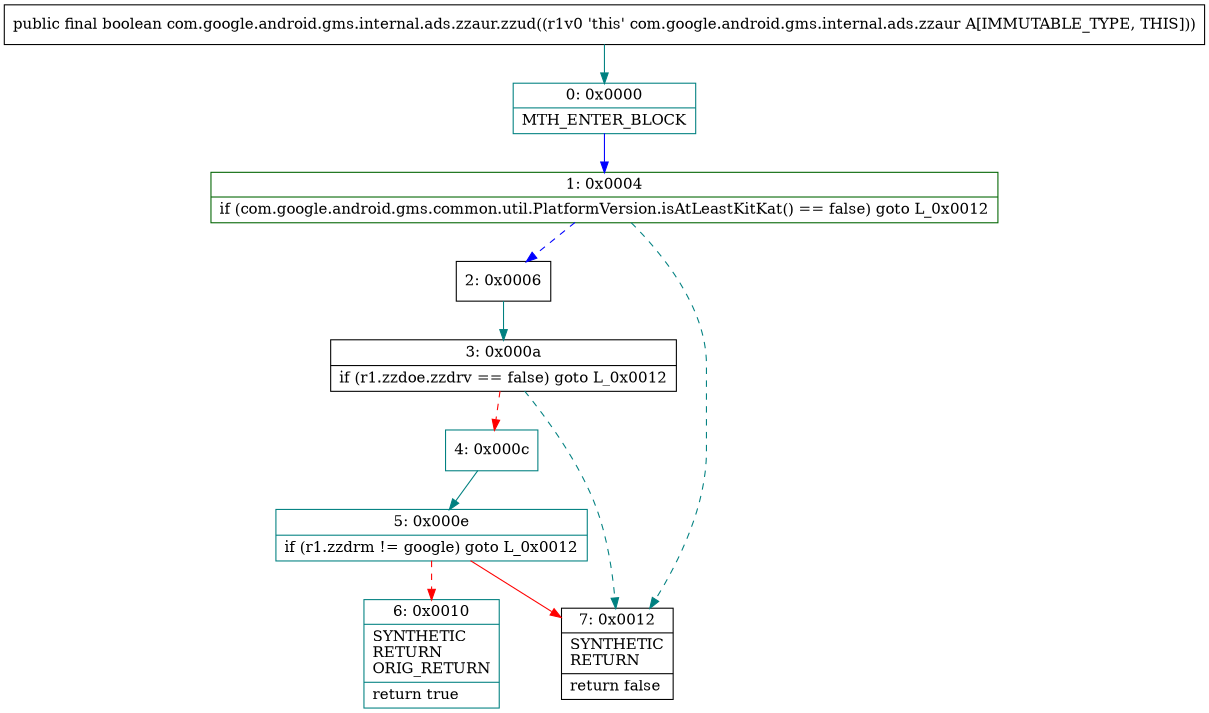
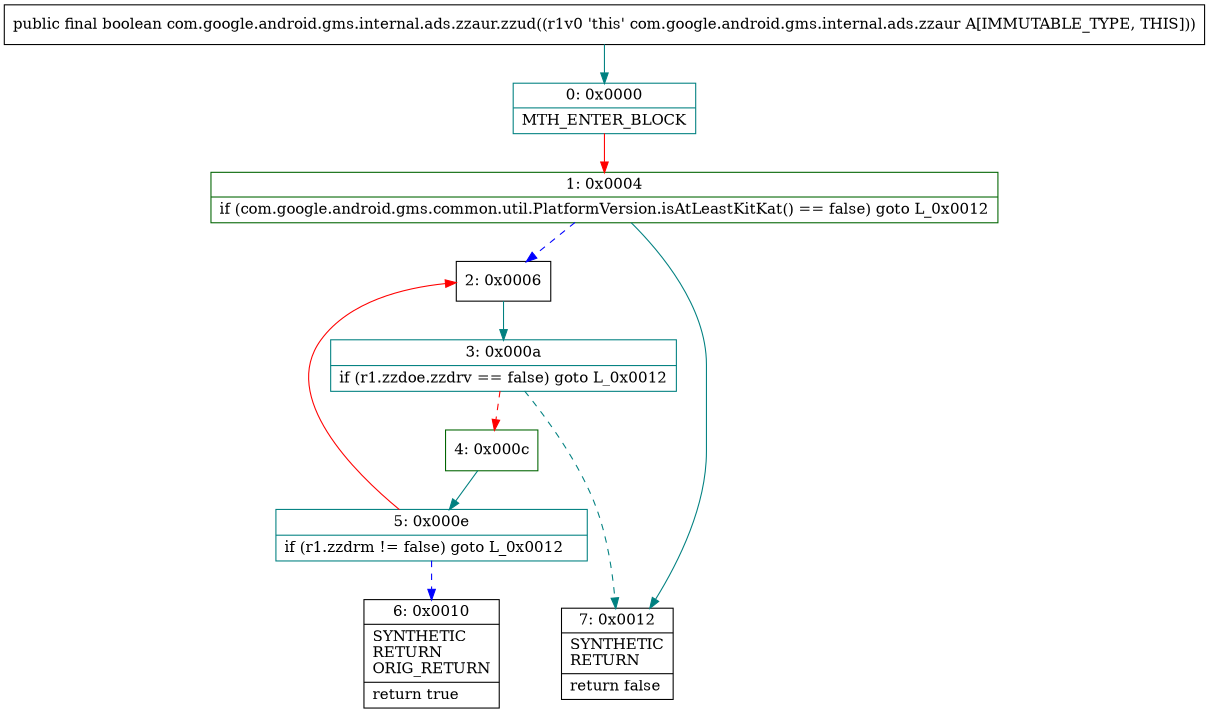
(604, 148) -> (604, 148)
(504, 366) -> (504, 366)
(706, 405) -> (706, 405)
(492, 450) -> (492, 450)
(432, 548) -> (424, 548)
(432, 575) -> (432, 575)
(511, 586) -> (310, 370)
(432, 654) -> (432, 654)
